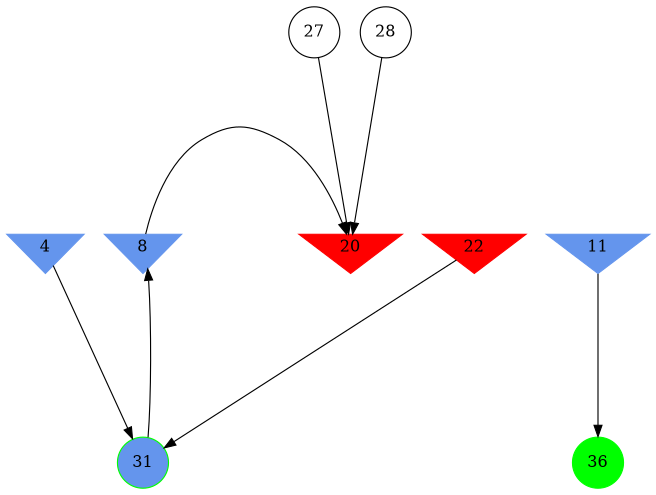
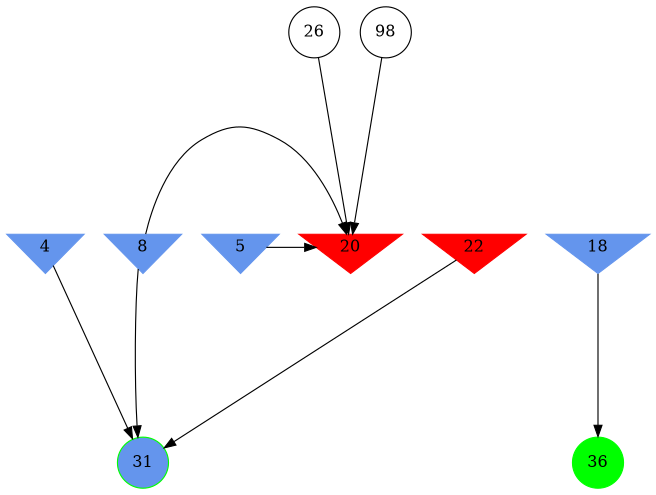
(314, 32) -> (314, 32)
(386, 32) -> (386, 32)
none -> (241, 247)
(598, 247) -> (598, 247)
(151, 359) -> (135, 347)
